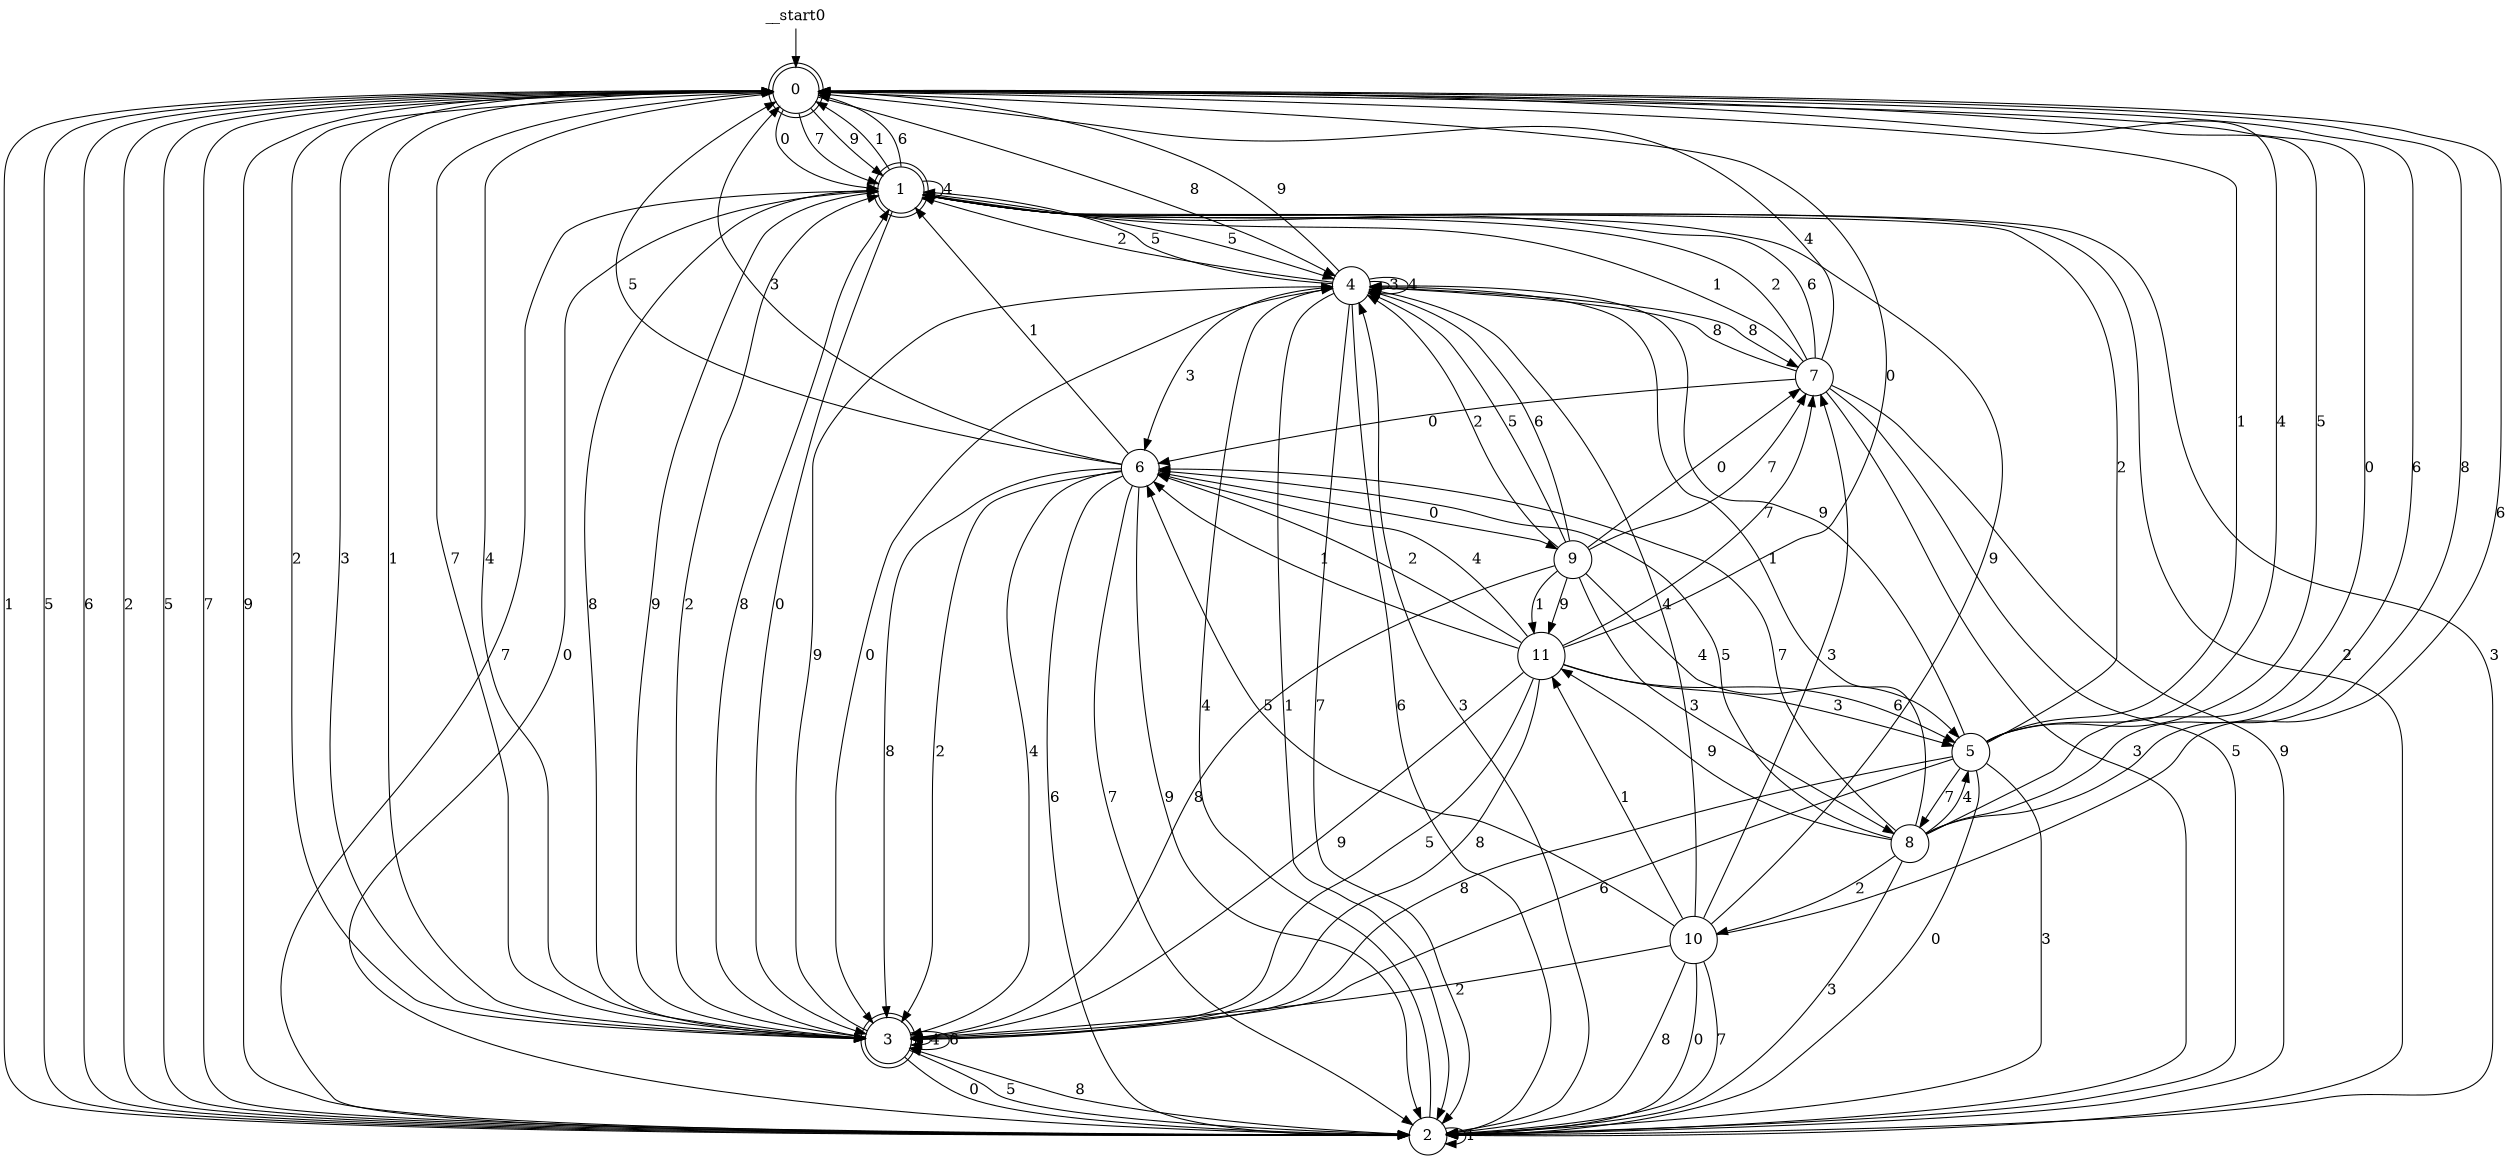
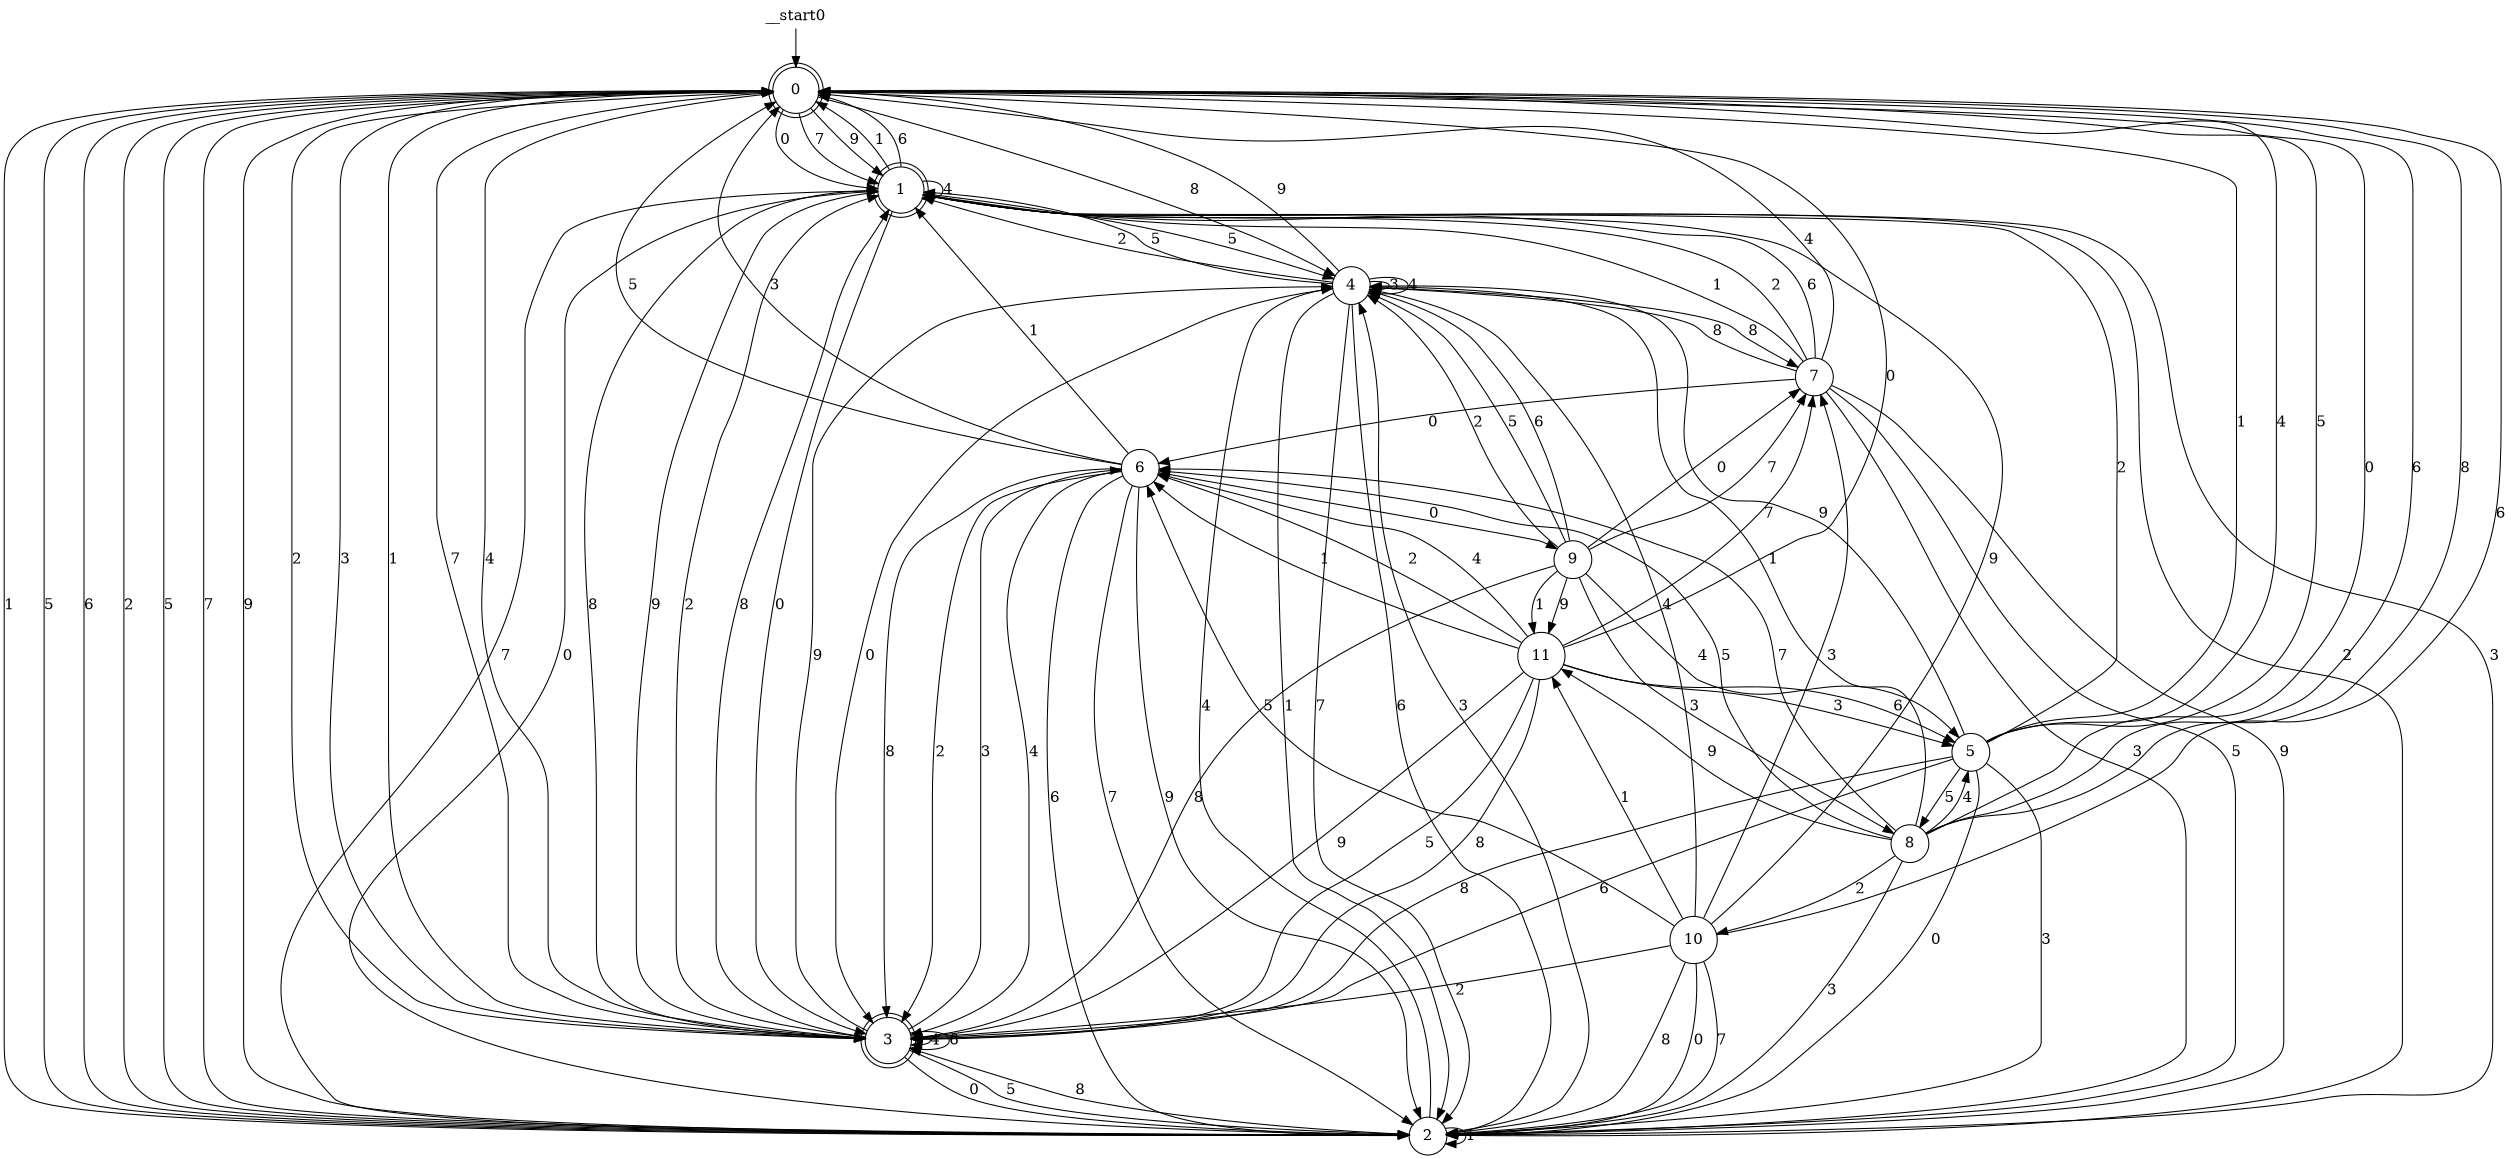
(1212, 328) -> (981, 723)
(1950, 798) -> (1950, 798)
